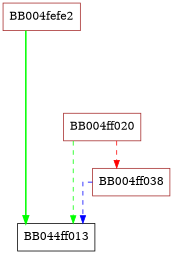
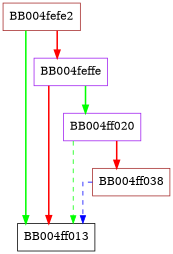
none -> (71, 72)
(102, 127) -> (102, 127)
(117, 151) -> (117, 151)
(56, 237) -> (56, 237)
